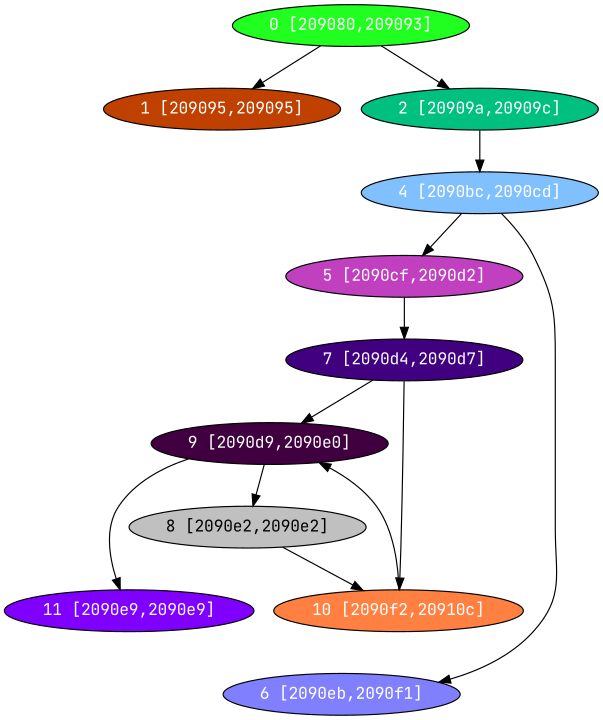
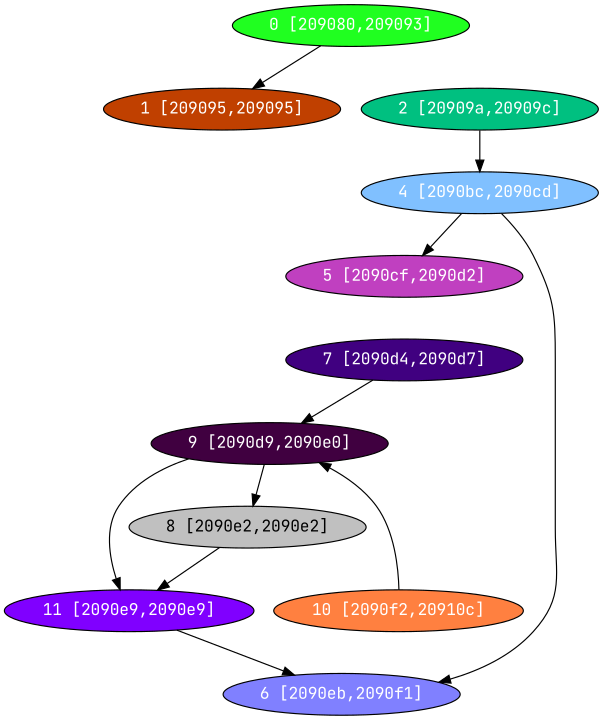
(410, 64) -> none
(404, 312) -> none
(402, 480) -> none
(318, 566) -> (193, 566)
none -> (230, 651)
